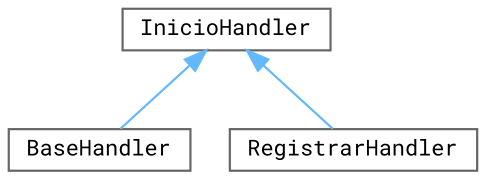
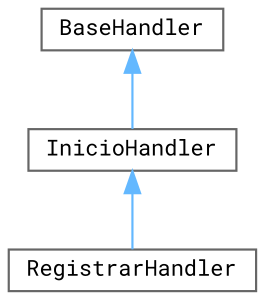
(155, 97) -> (132, 101)
